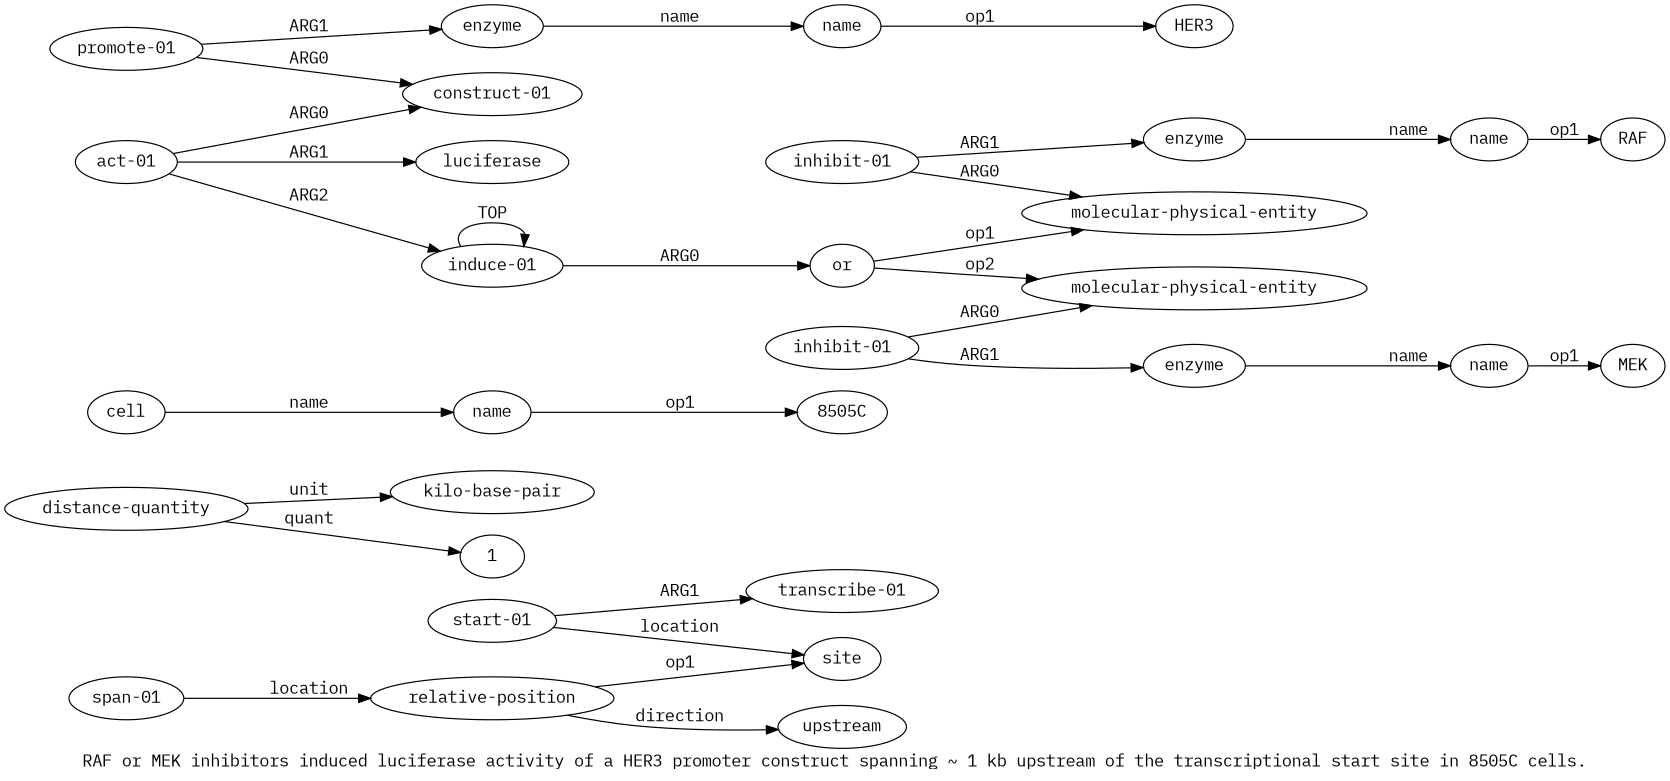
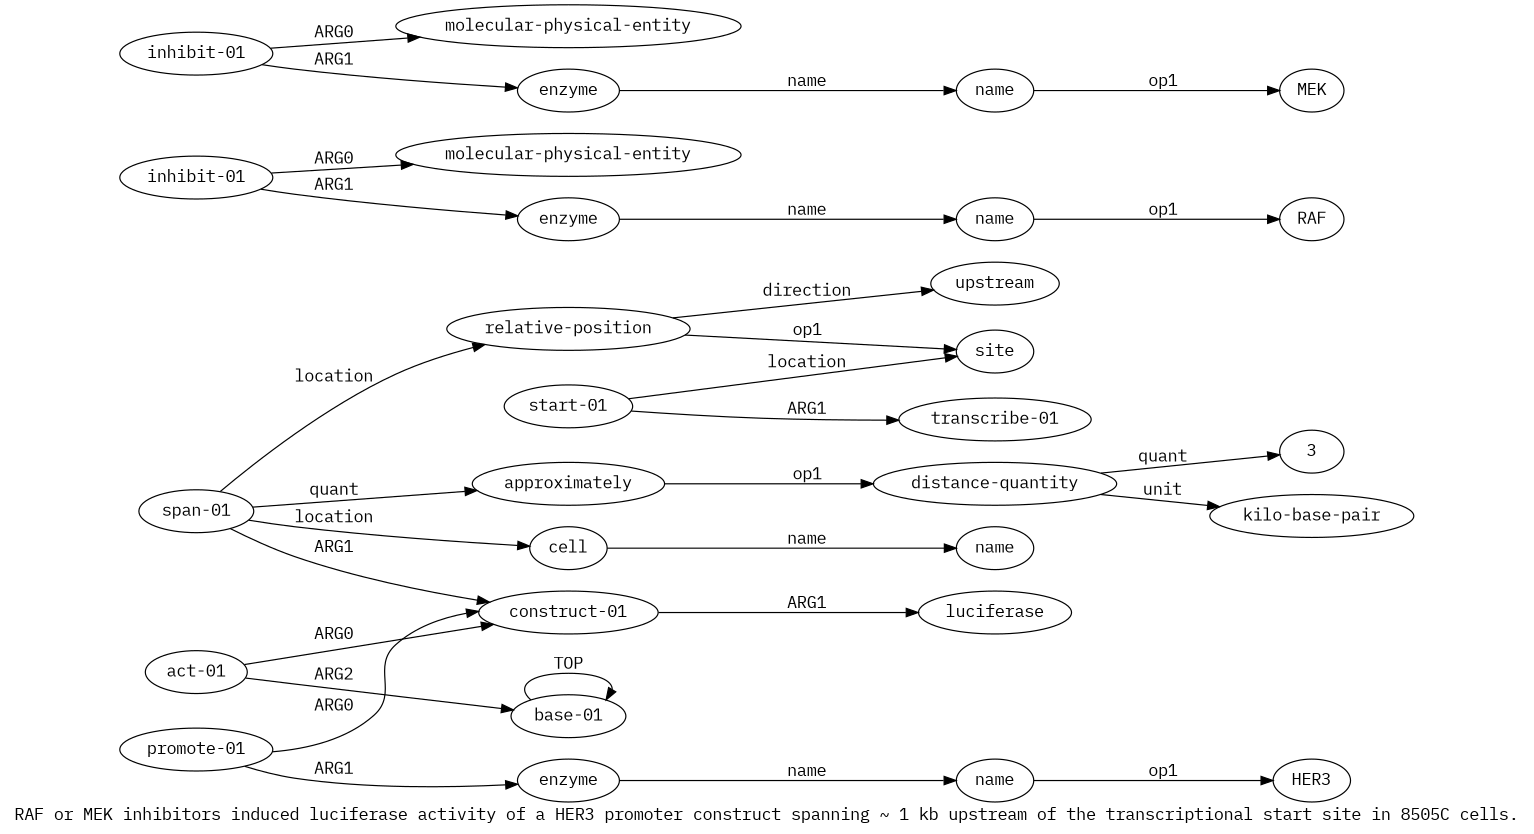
(291, 162) -> (782, 613)
(492, 266) -> (568, 716)
(842, 266) -> none
(842, 412) -> none
none -> (568, 484)
none -> (383, 536)
(492, 557) -> (1312, 452)
none -> (351, 574)
